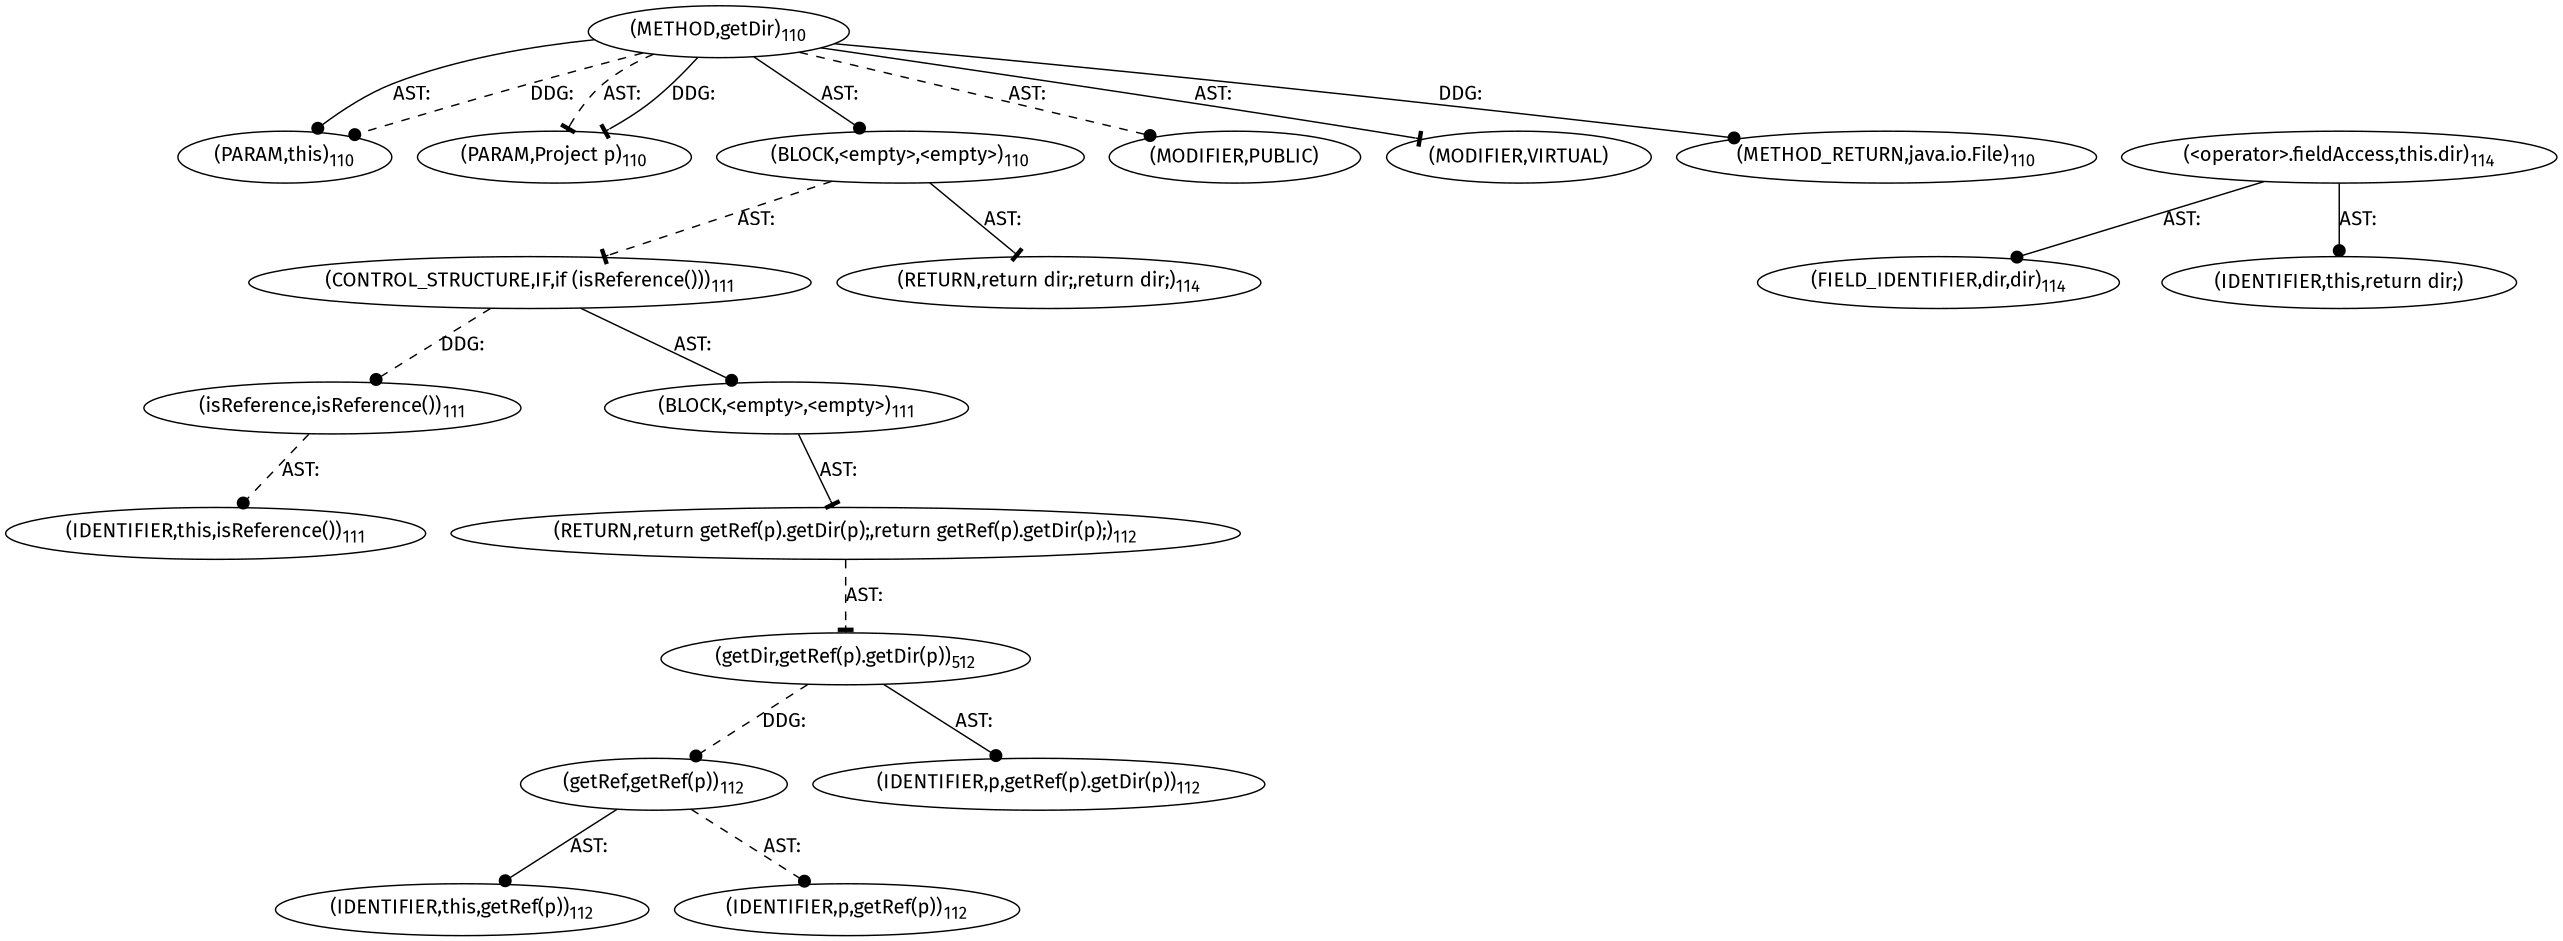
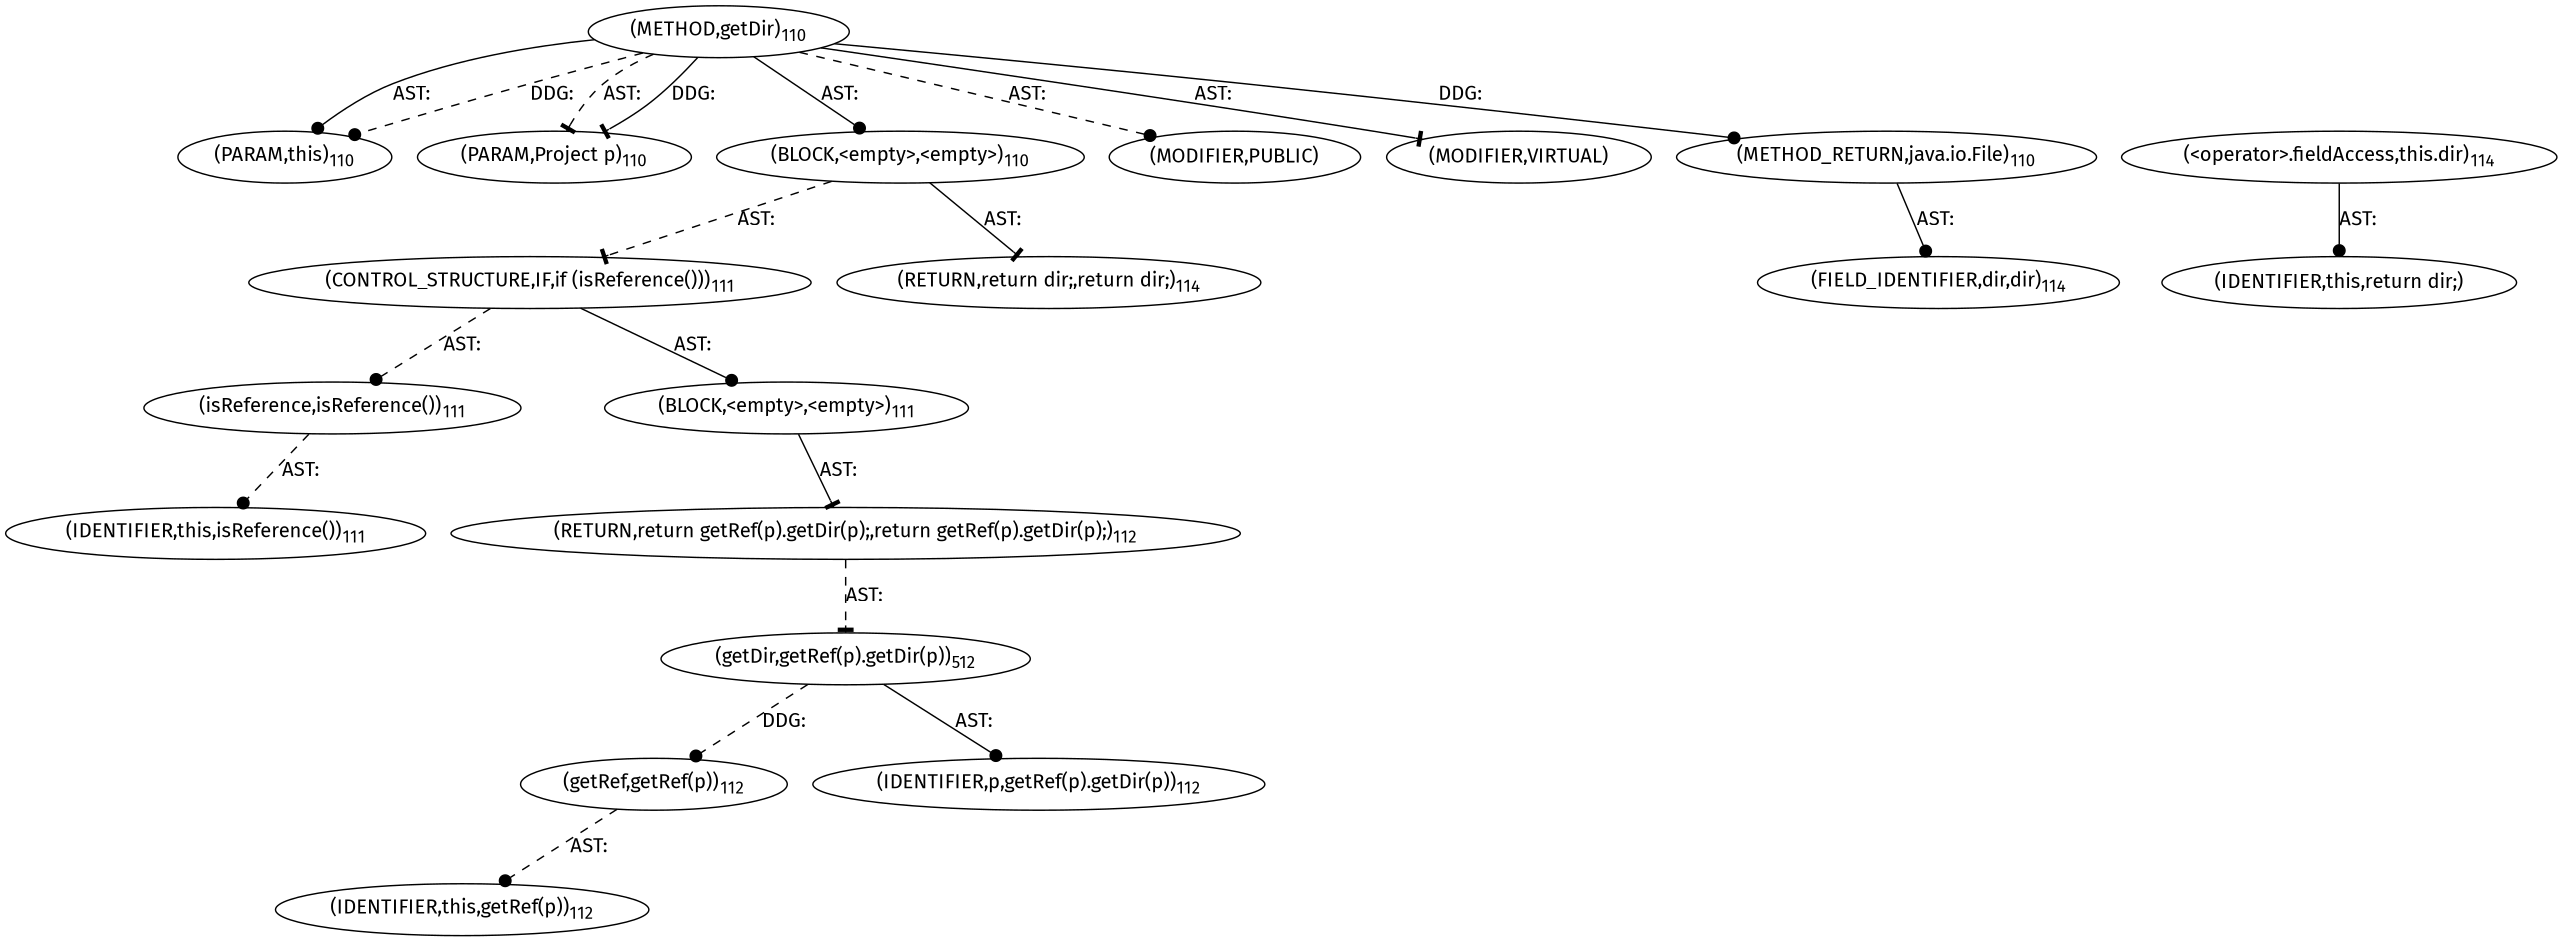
(2143, 219) -> (1910, 214)
(465, 345) -> (465, 345)
(564, 843) -> (564, 843)
(847, 910) -> none
